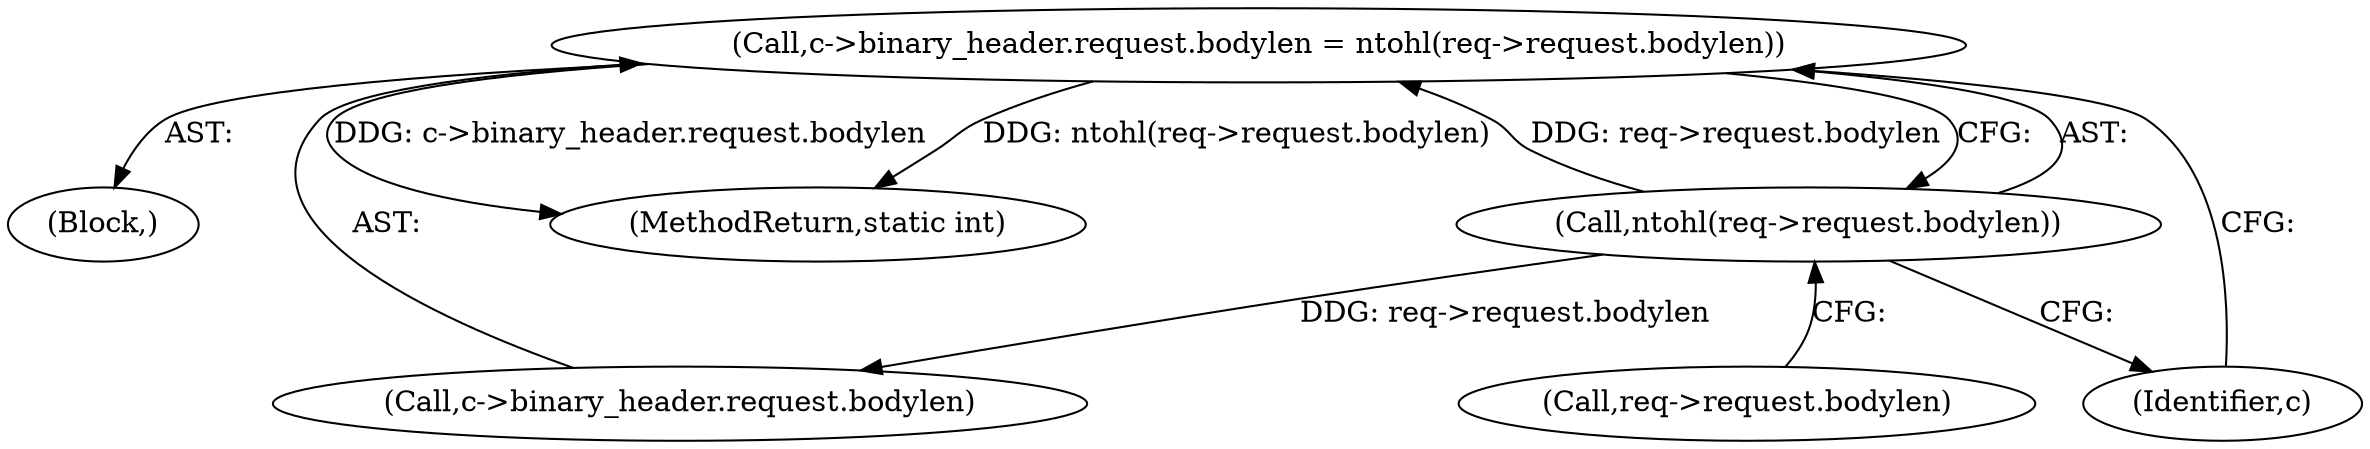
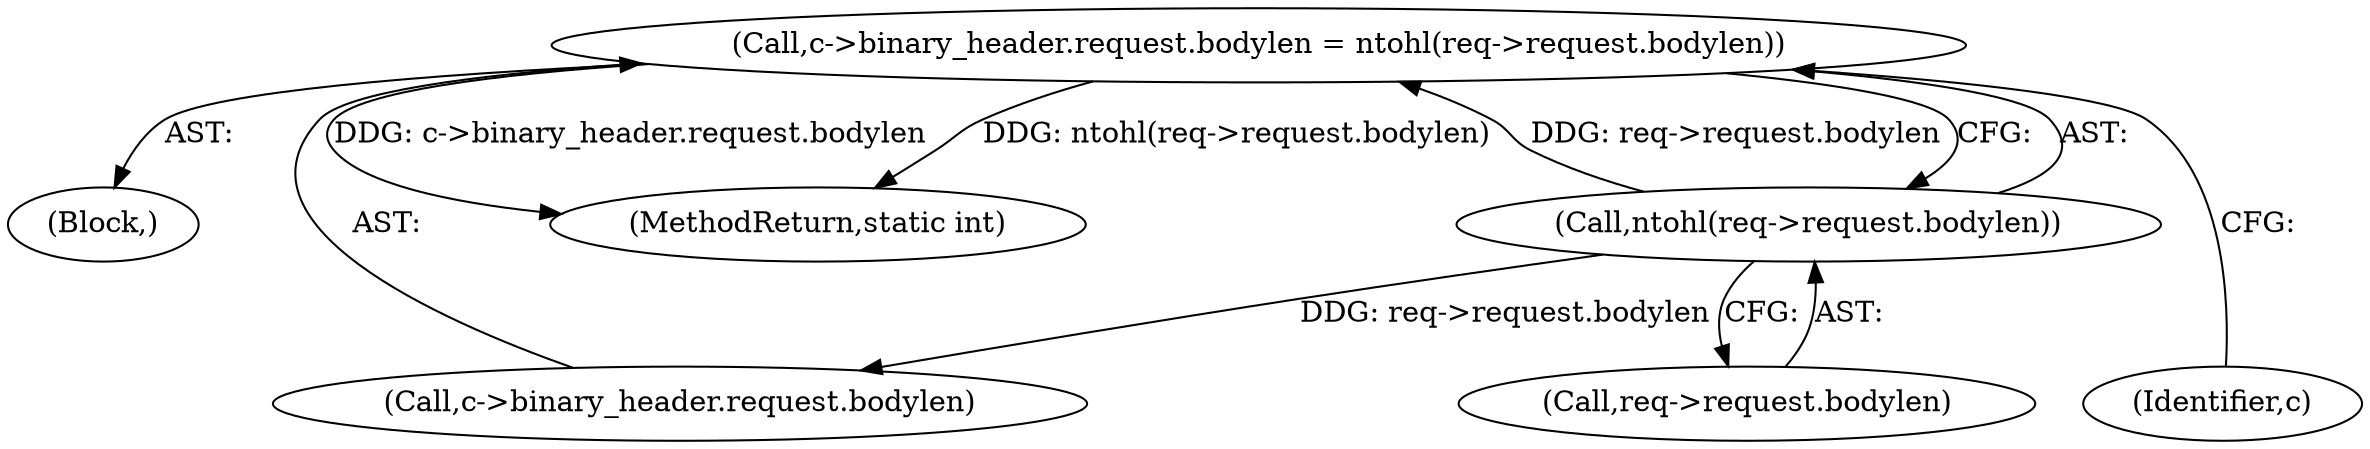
(2011, 312) -> (1724, 299)
(1854, 314) -> (1854, 314)
